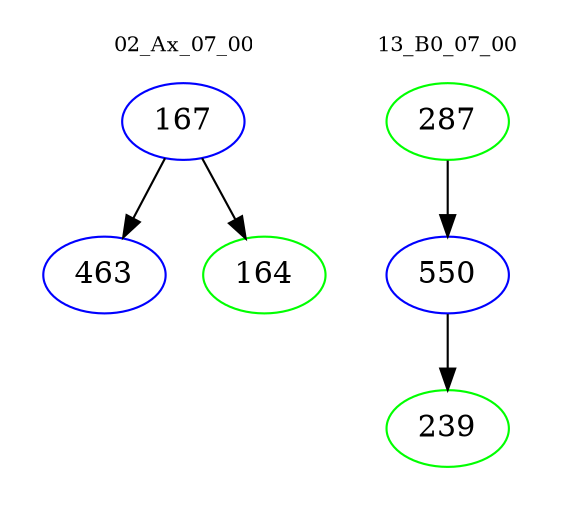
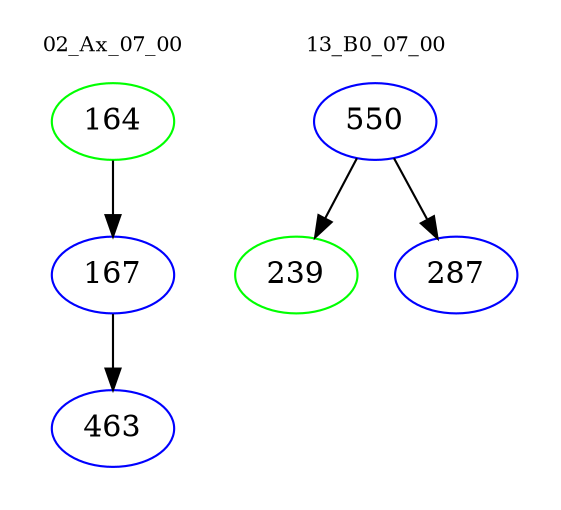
(448, 122) -> (456, 275)
(448, 188) -> (411, 189)
(219, 189) -> (113, 188)
